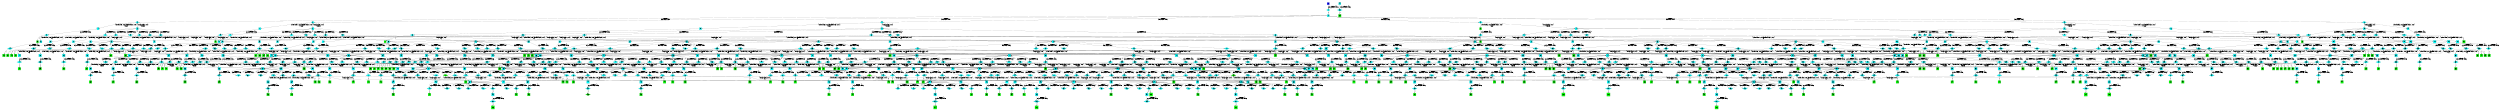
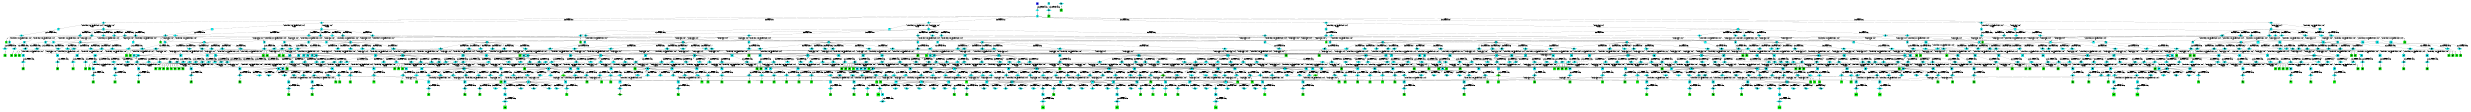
(1481, 29) -> (1326, 29)
(1326, 49) -> (1365, 49)
(1763, 55) -> (1480, 60)
(1834, 60) -> none
(1651, 75) -> (1498, 75)
